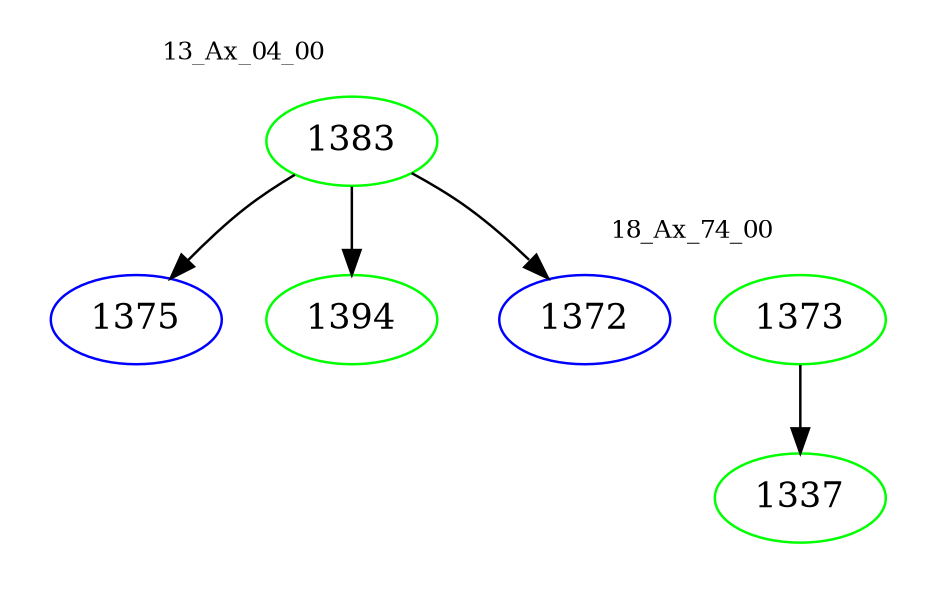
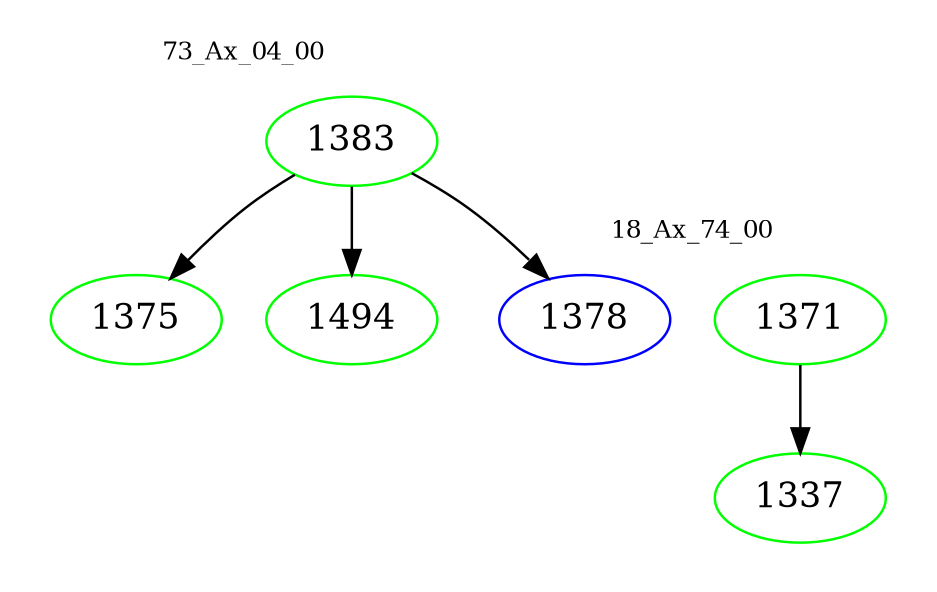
(244, 53) -> (244, 53)
(136, 320) -> (136, 320)
(352, 320) -> (352, 320)
(585, 320) -> (585, 320)
(800, 320) -> (800, 320)
